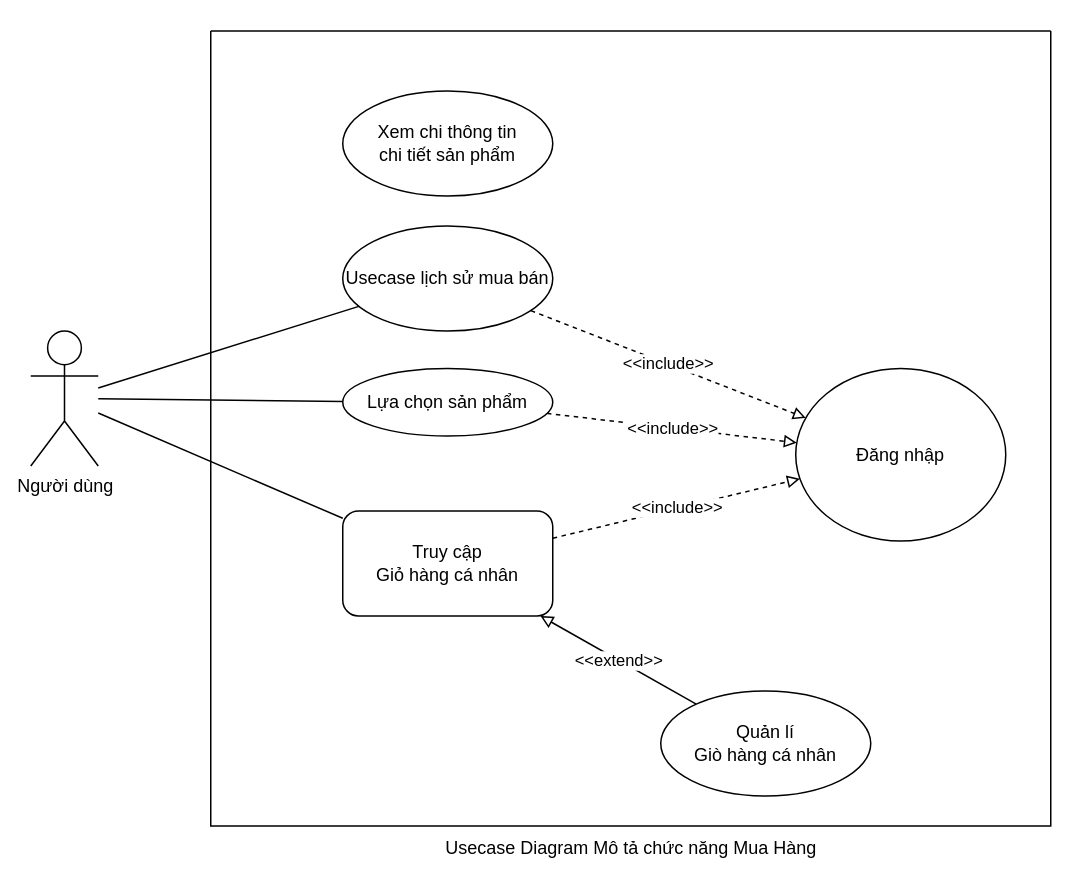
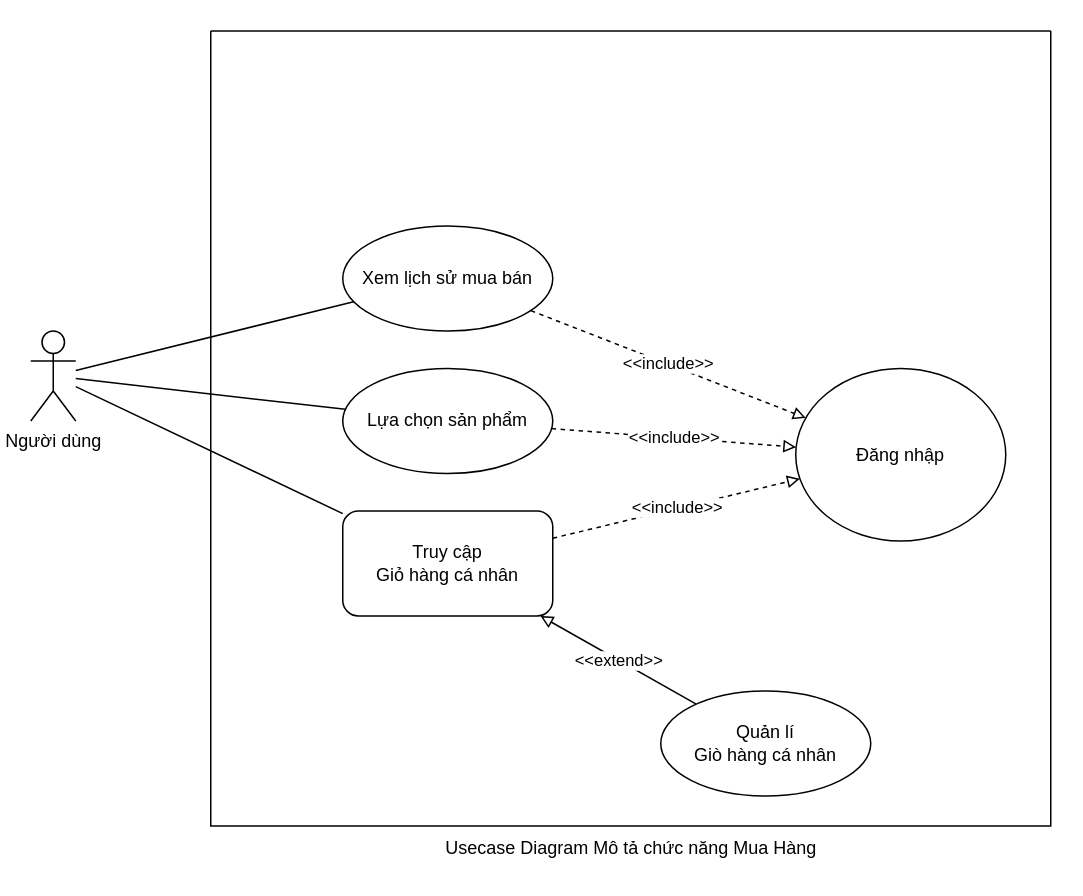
(448, 143) -> none
(448, 278) -> (448, 278)
(65, 398) -> (53, 376)
(448, 402) -> (448, 421)
